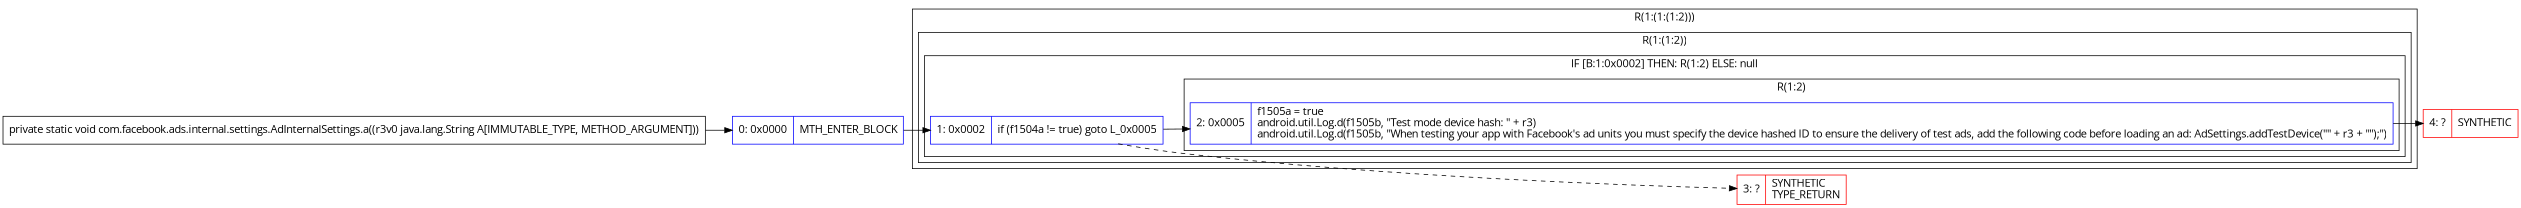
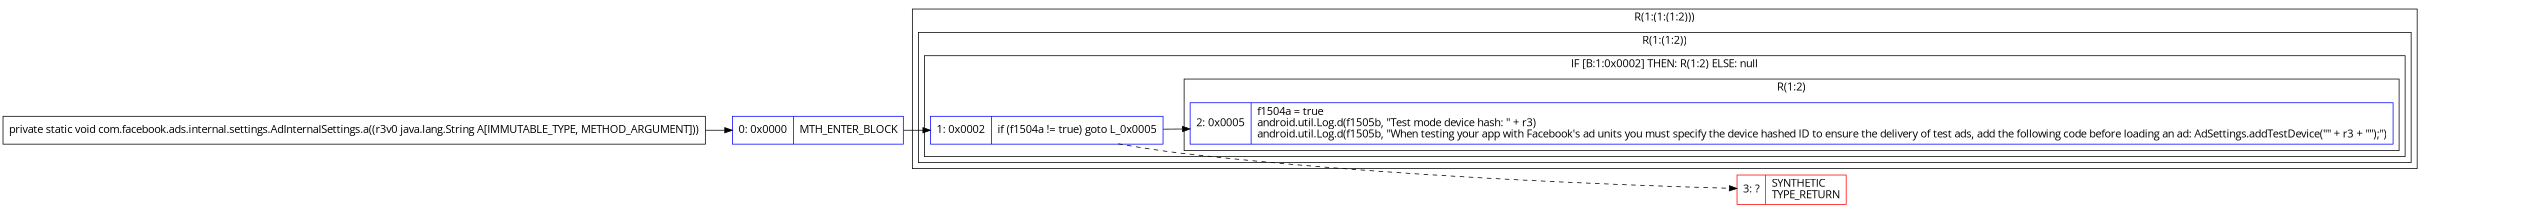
(1290, 112) -> (1290, 112)
(2471, 123) -> none
